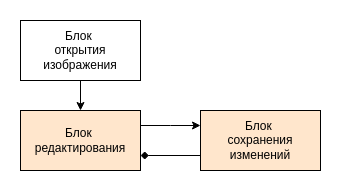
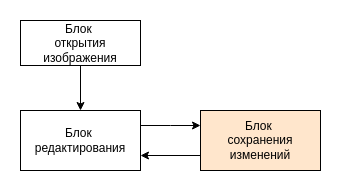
(81, 51) -> (81, 43)
(81, 141) -> (81, 141)
(149, 156) -> (149, 156)
